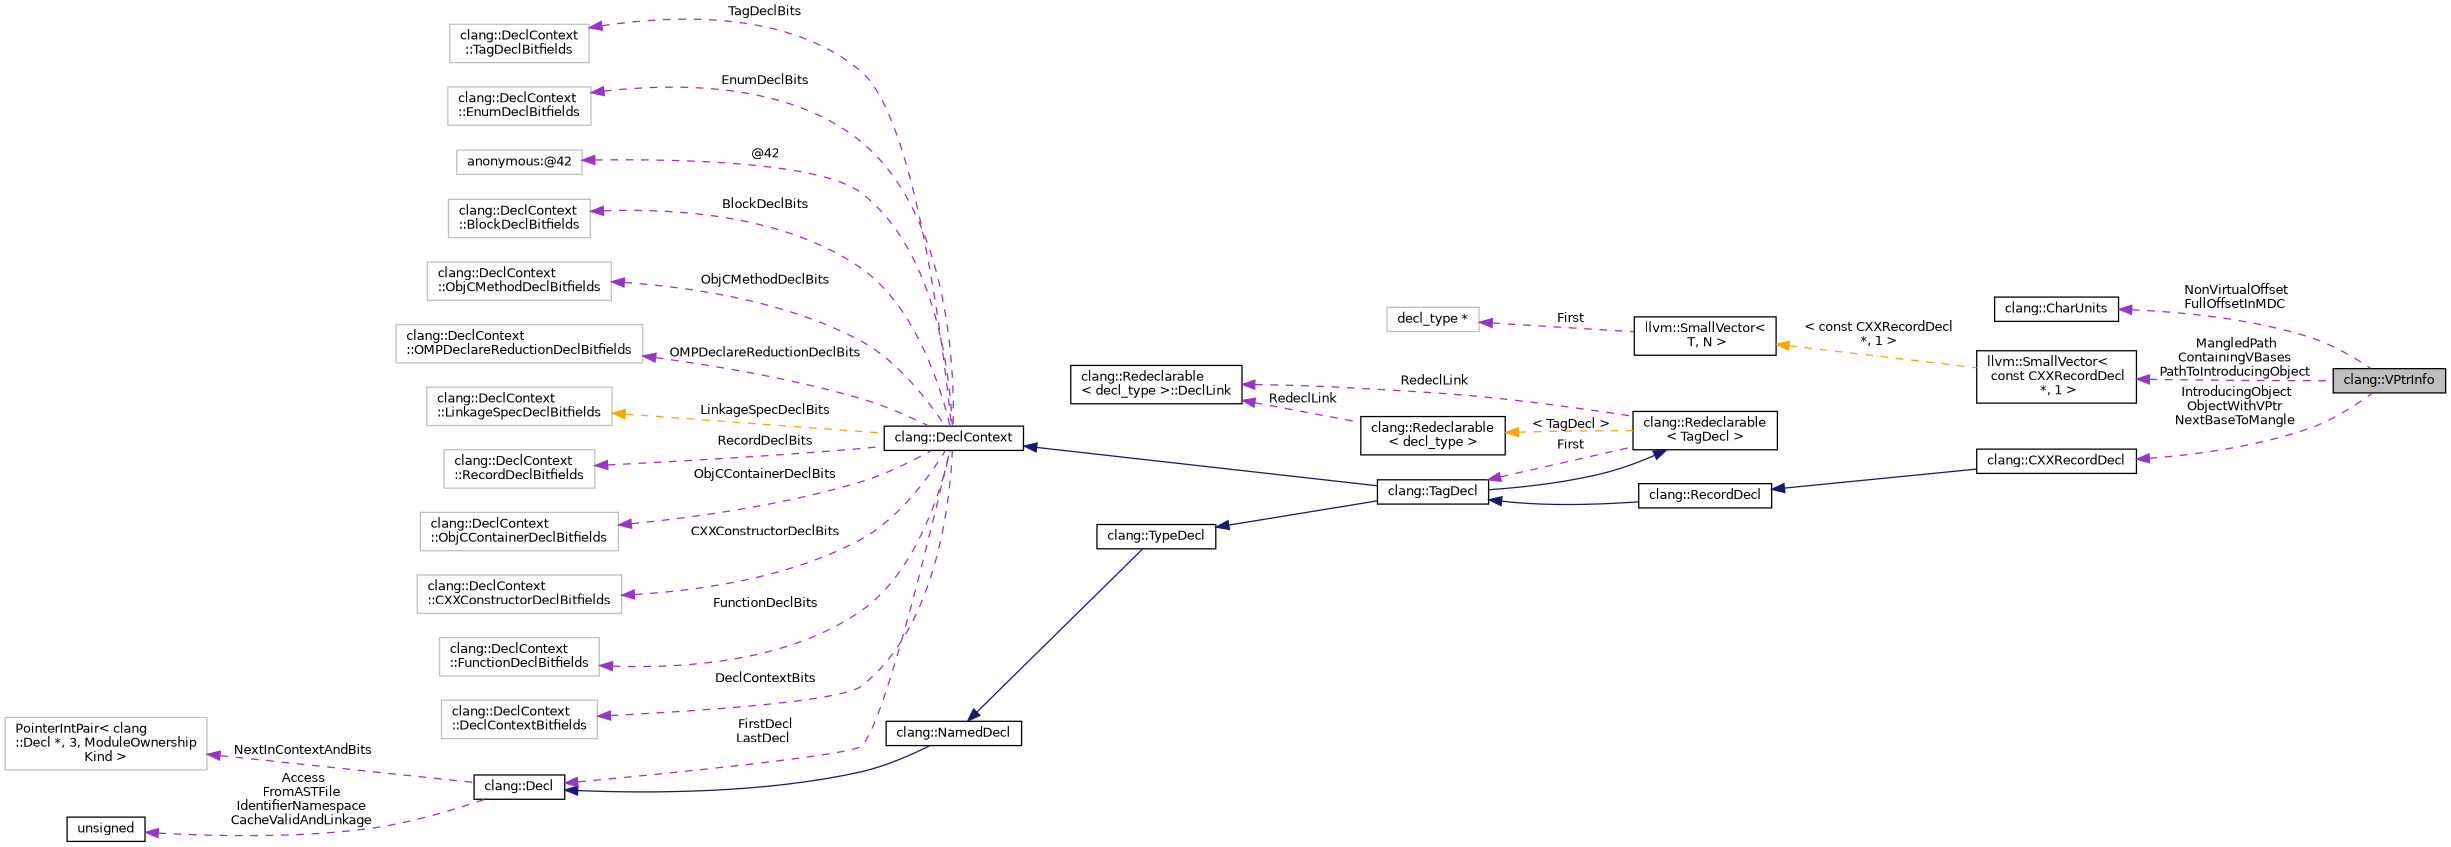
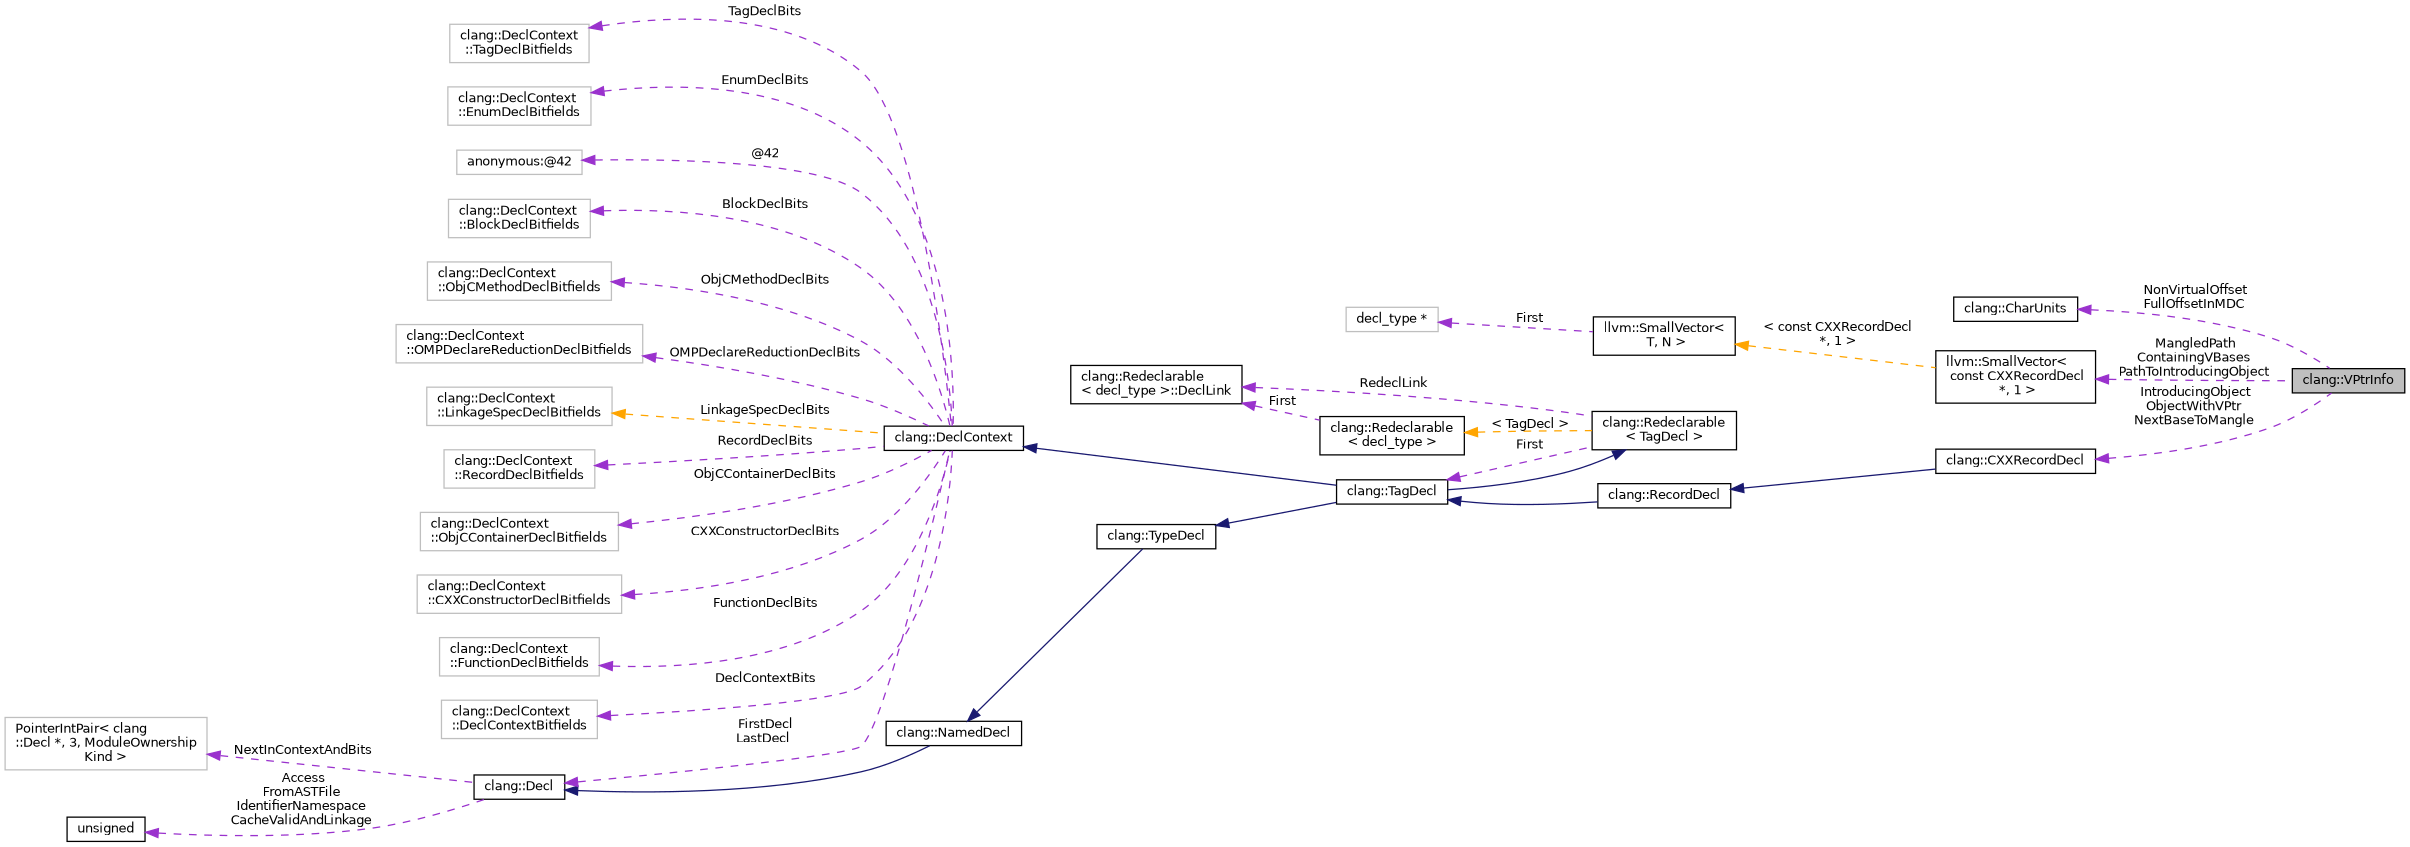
(1301, 399) -> (1281, 402)
